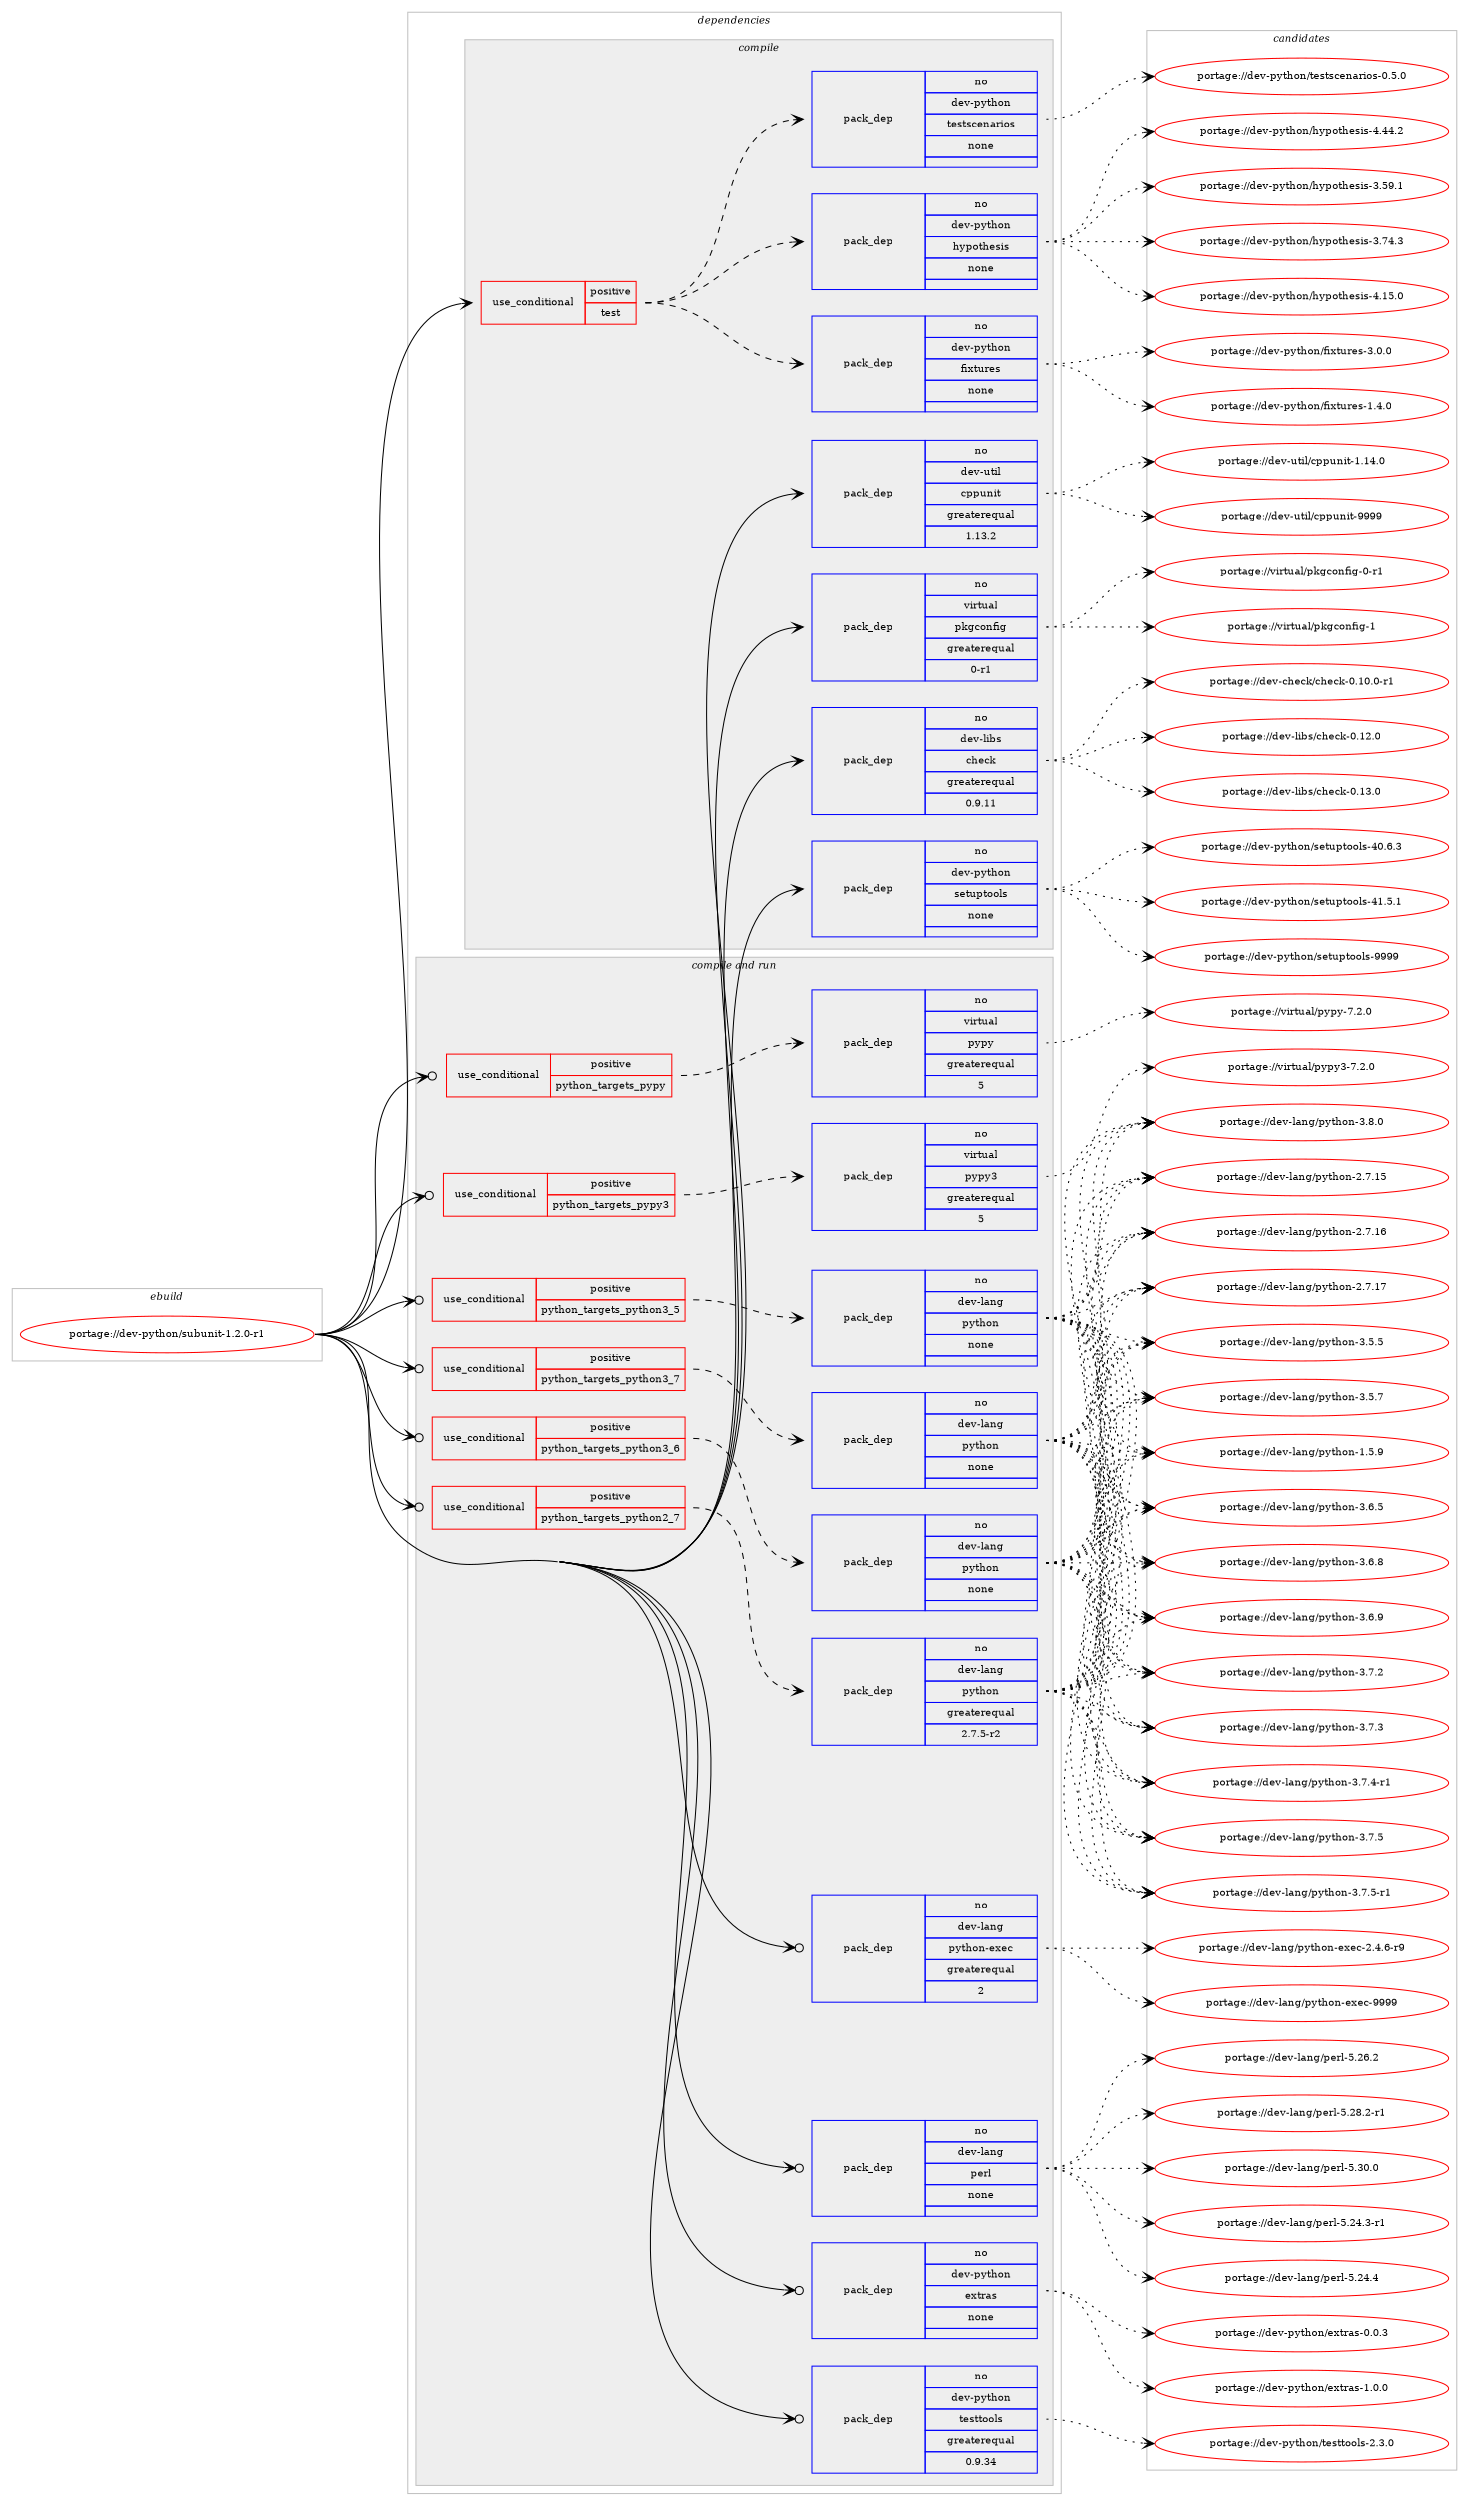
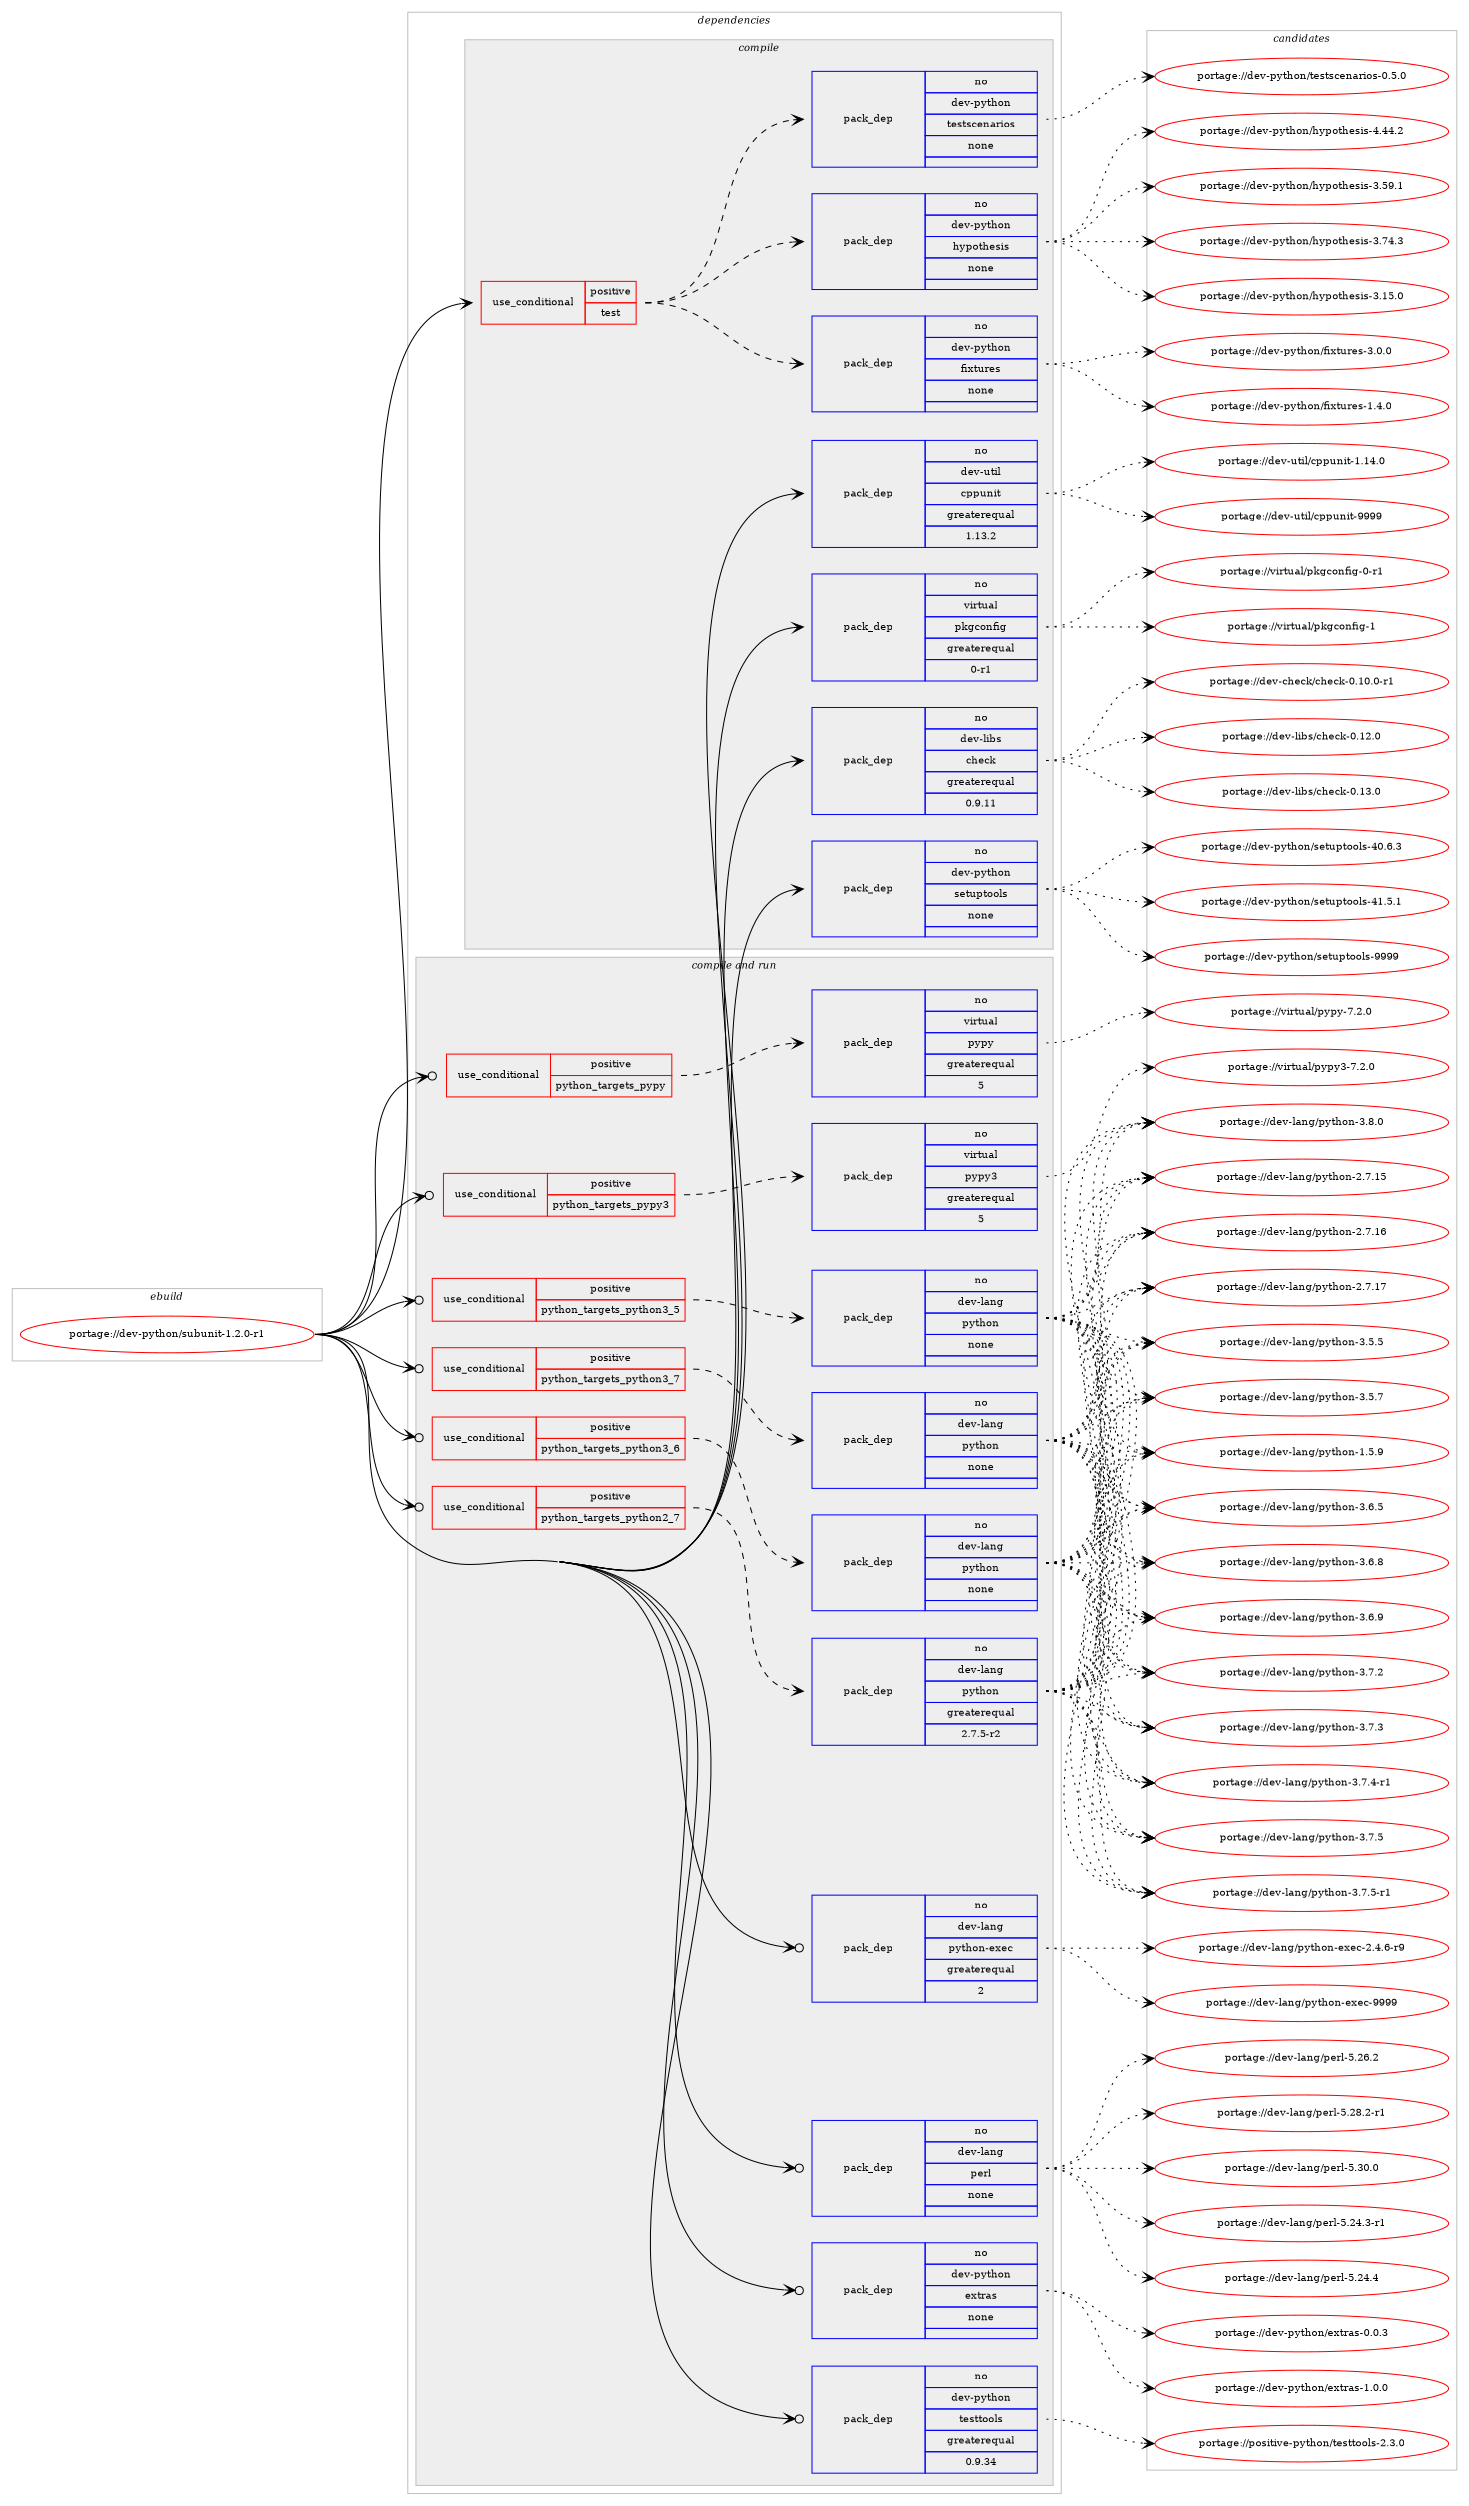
(1302, 297) -> (1302, 297)
(1302, 2444) -> (1302, 2444)
